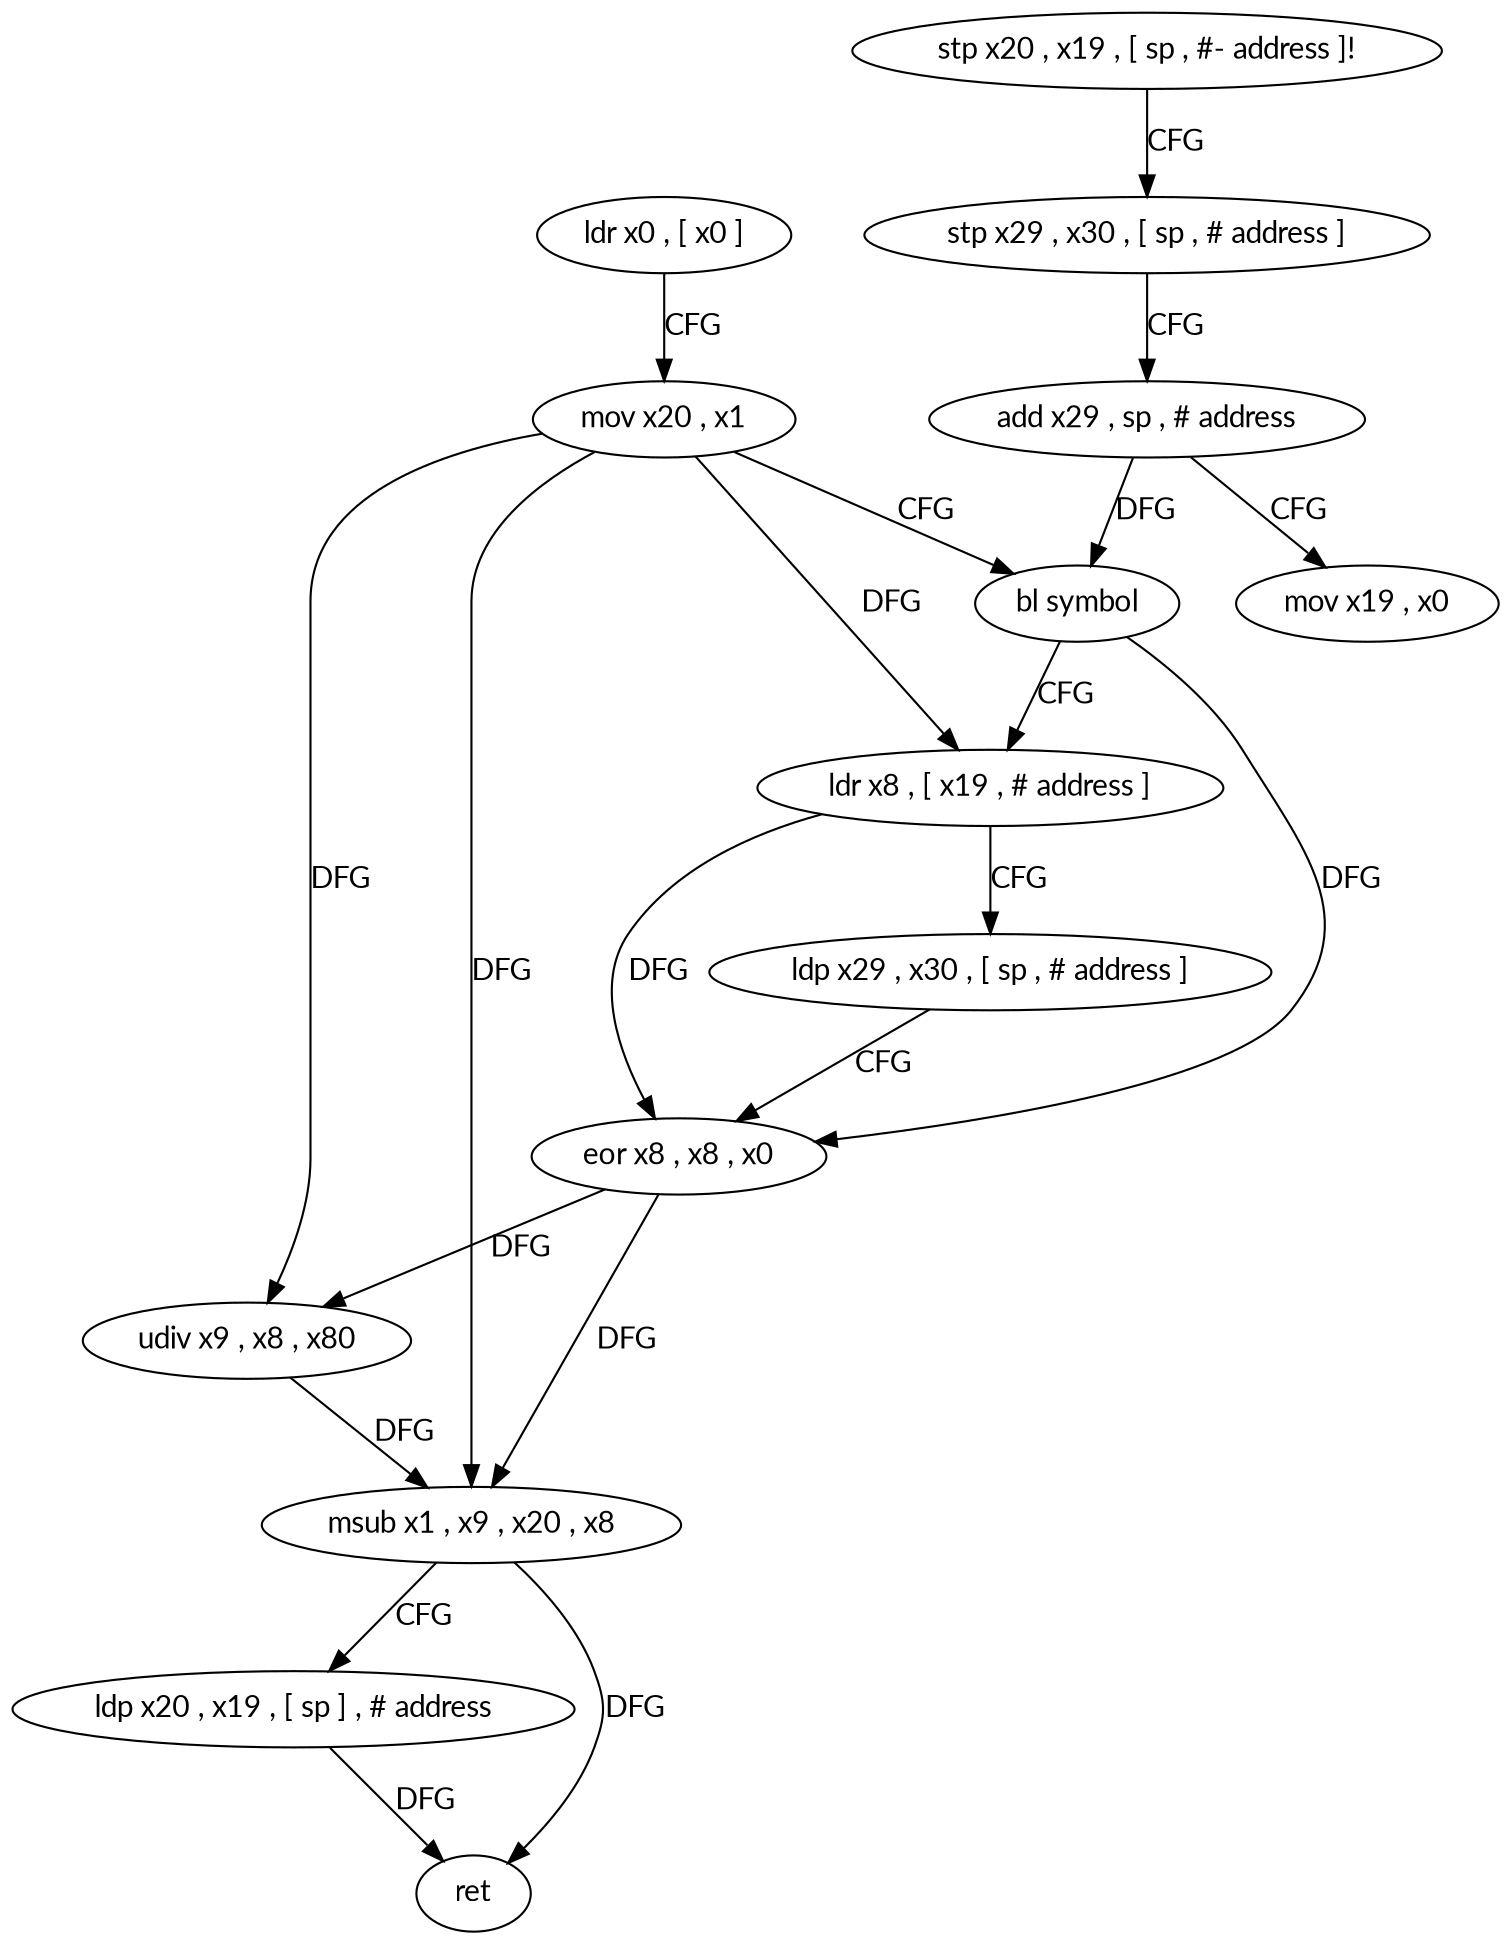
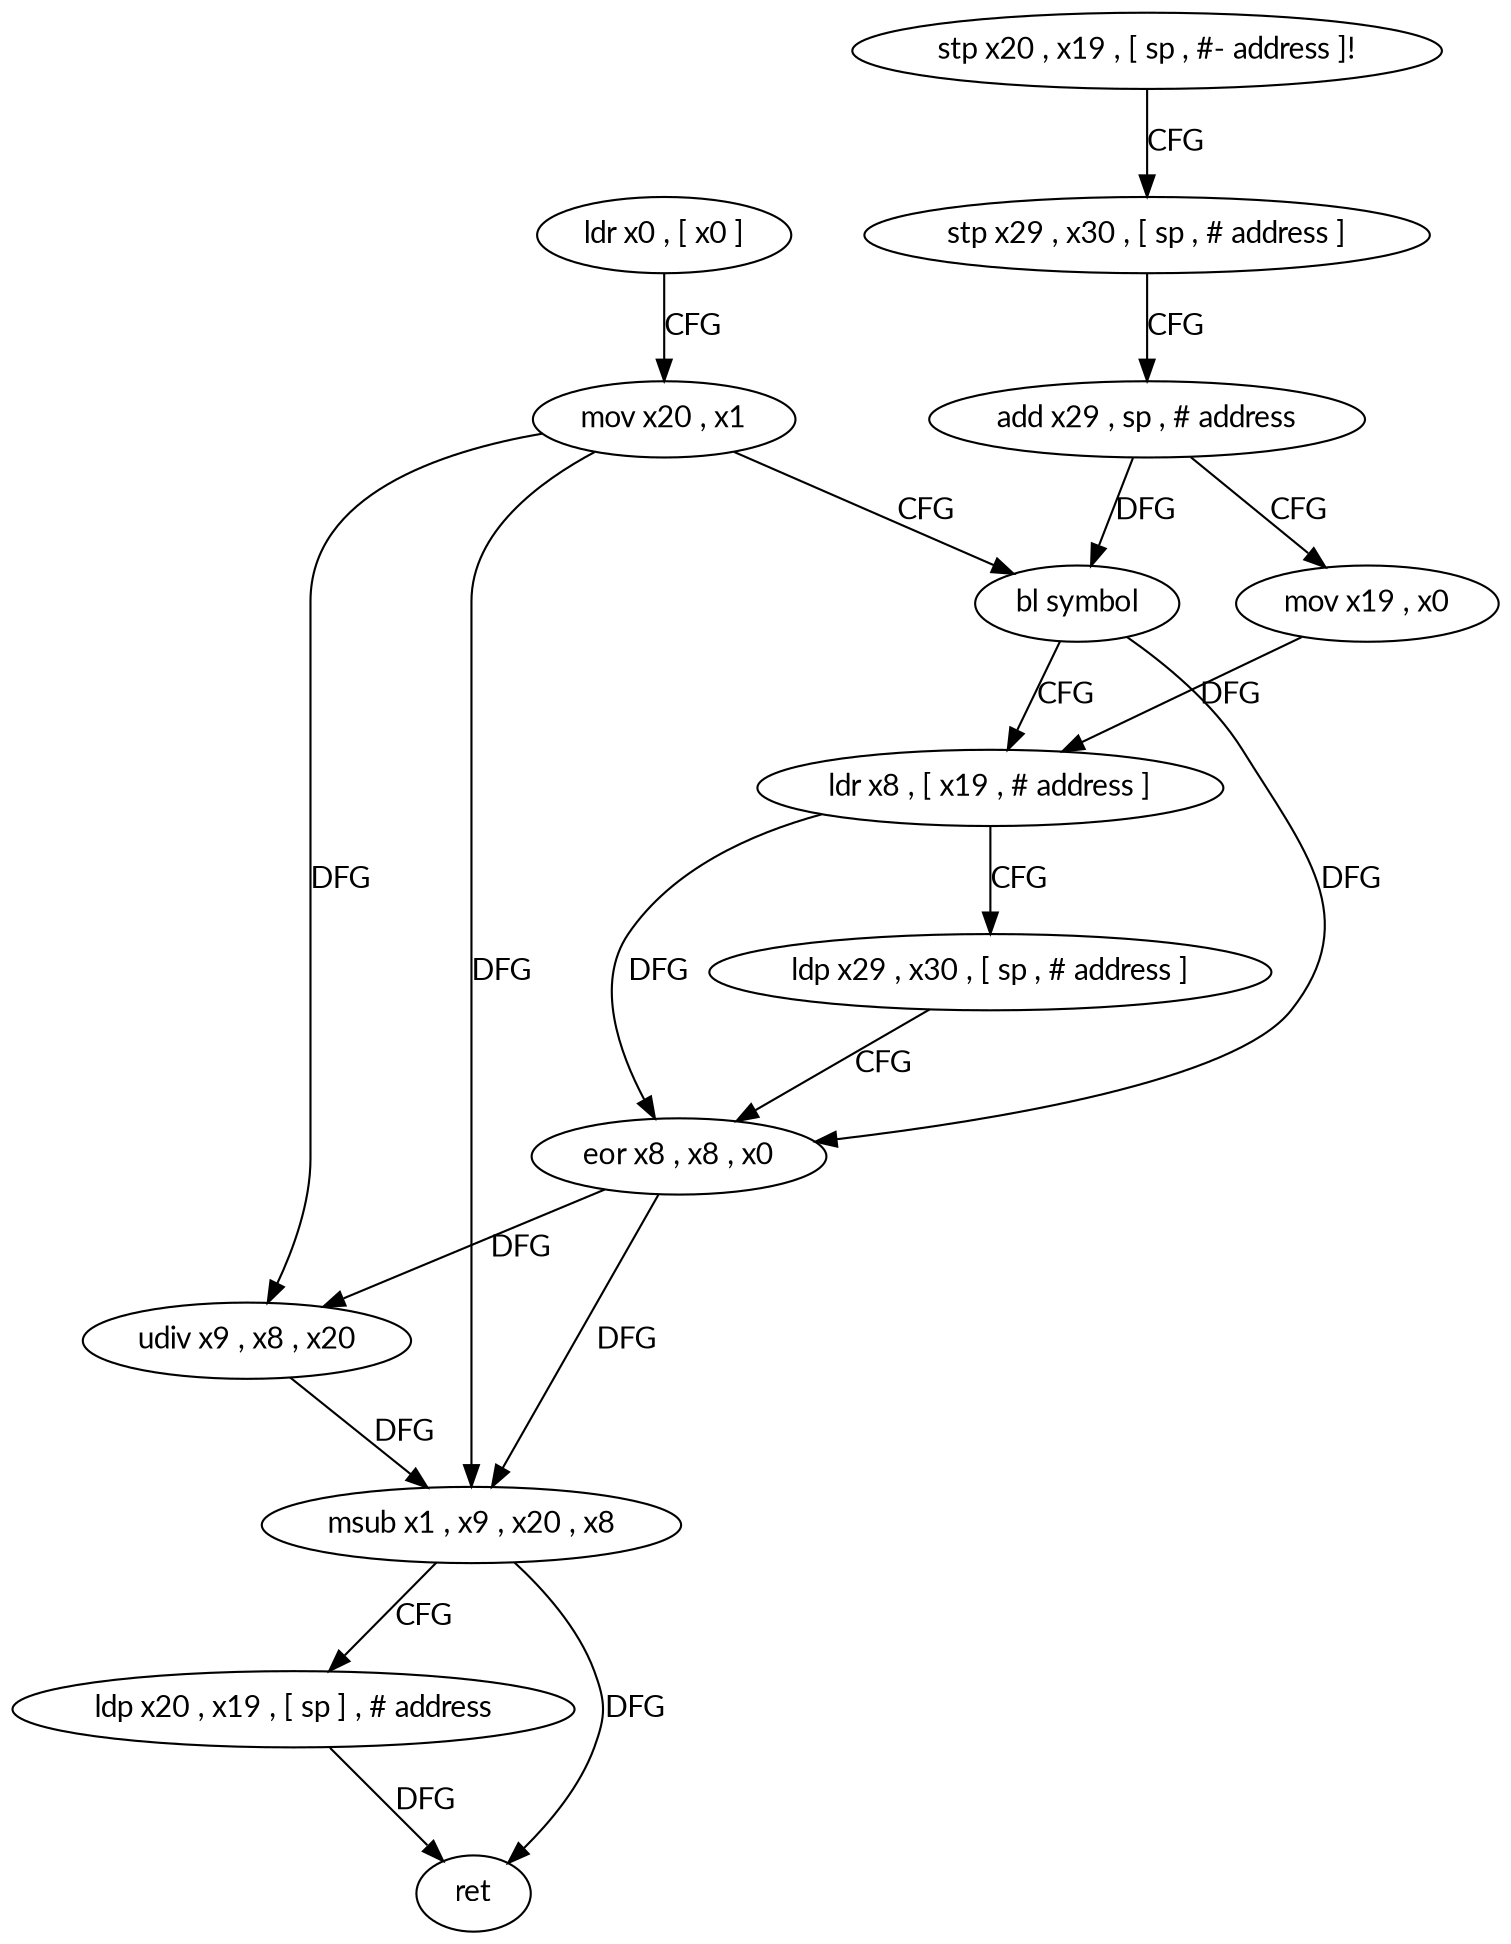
(820, 595) -> (1208, 682)
(247, 1341) -> (247, 1341)
